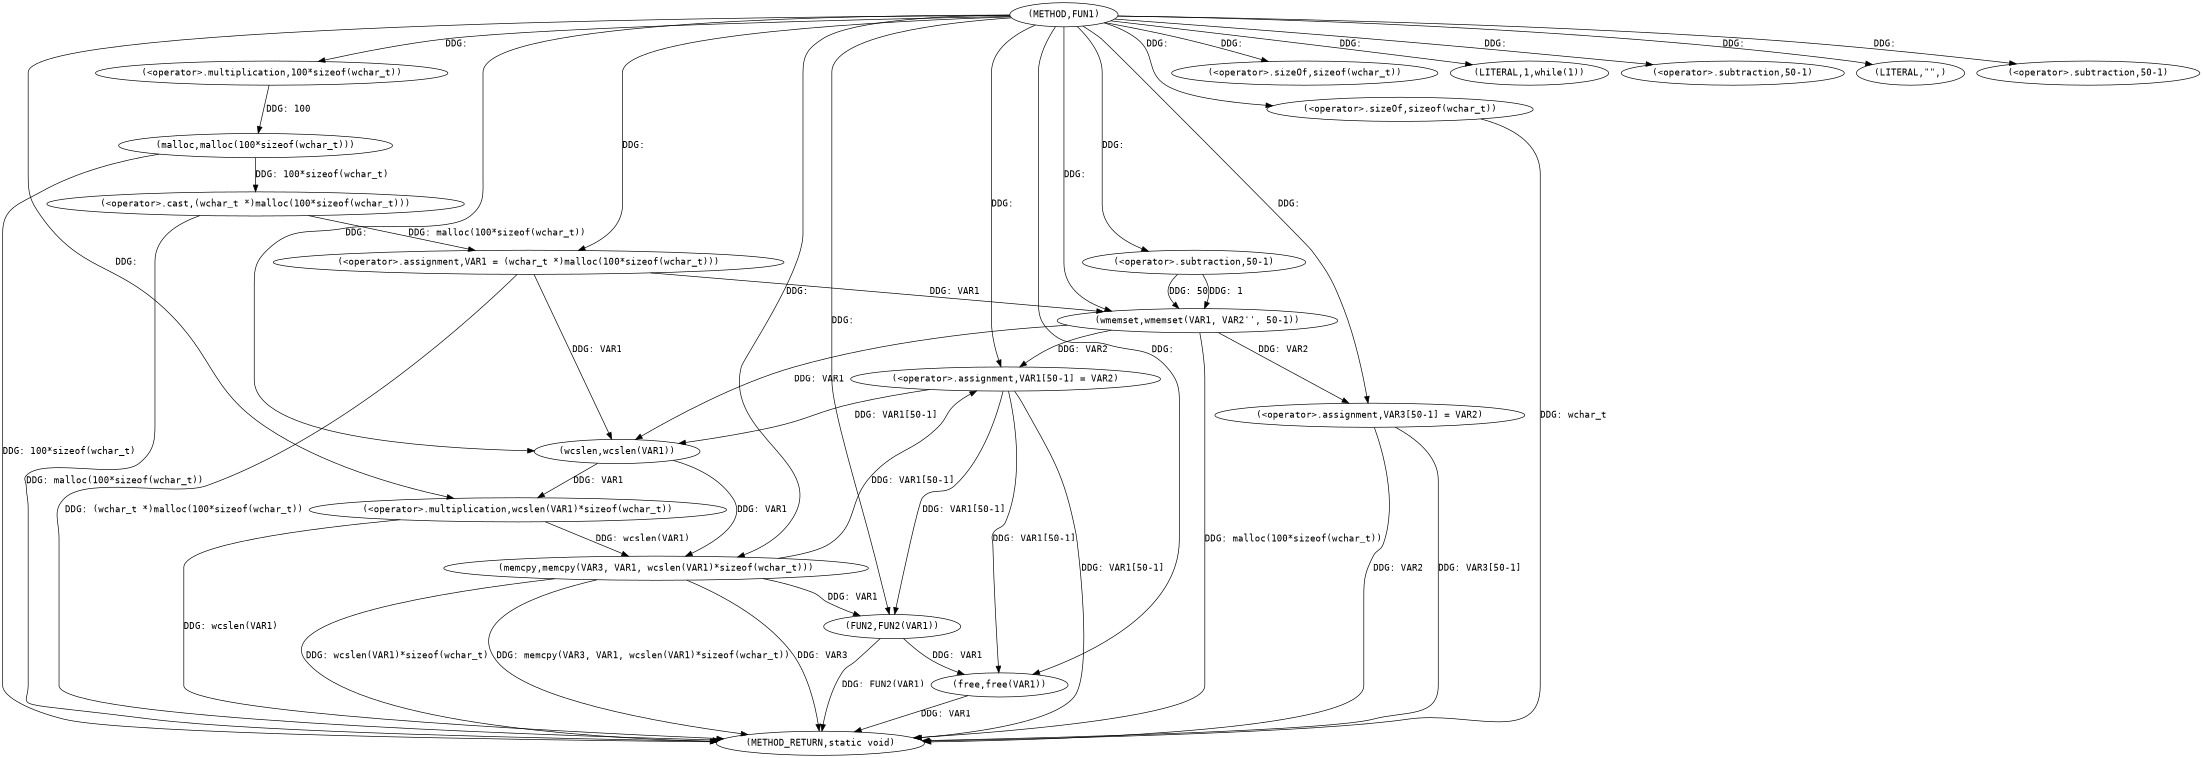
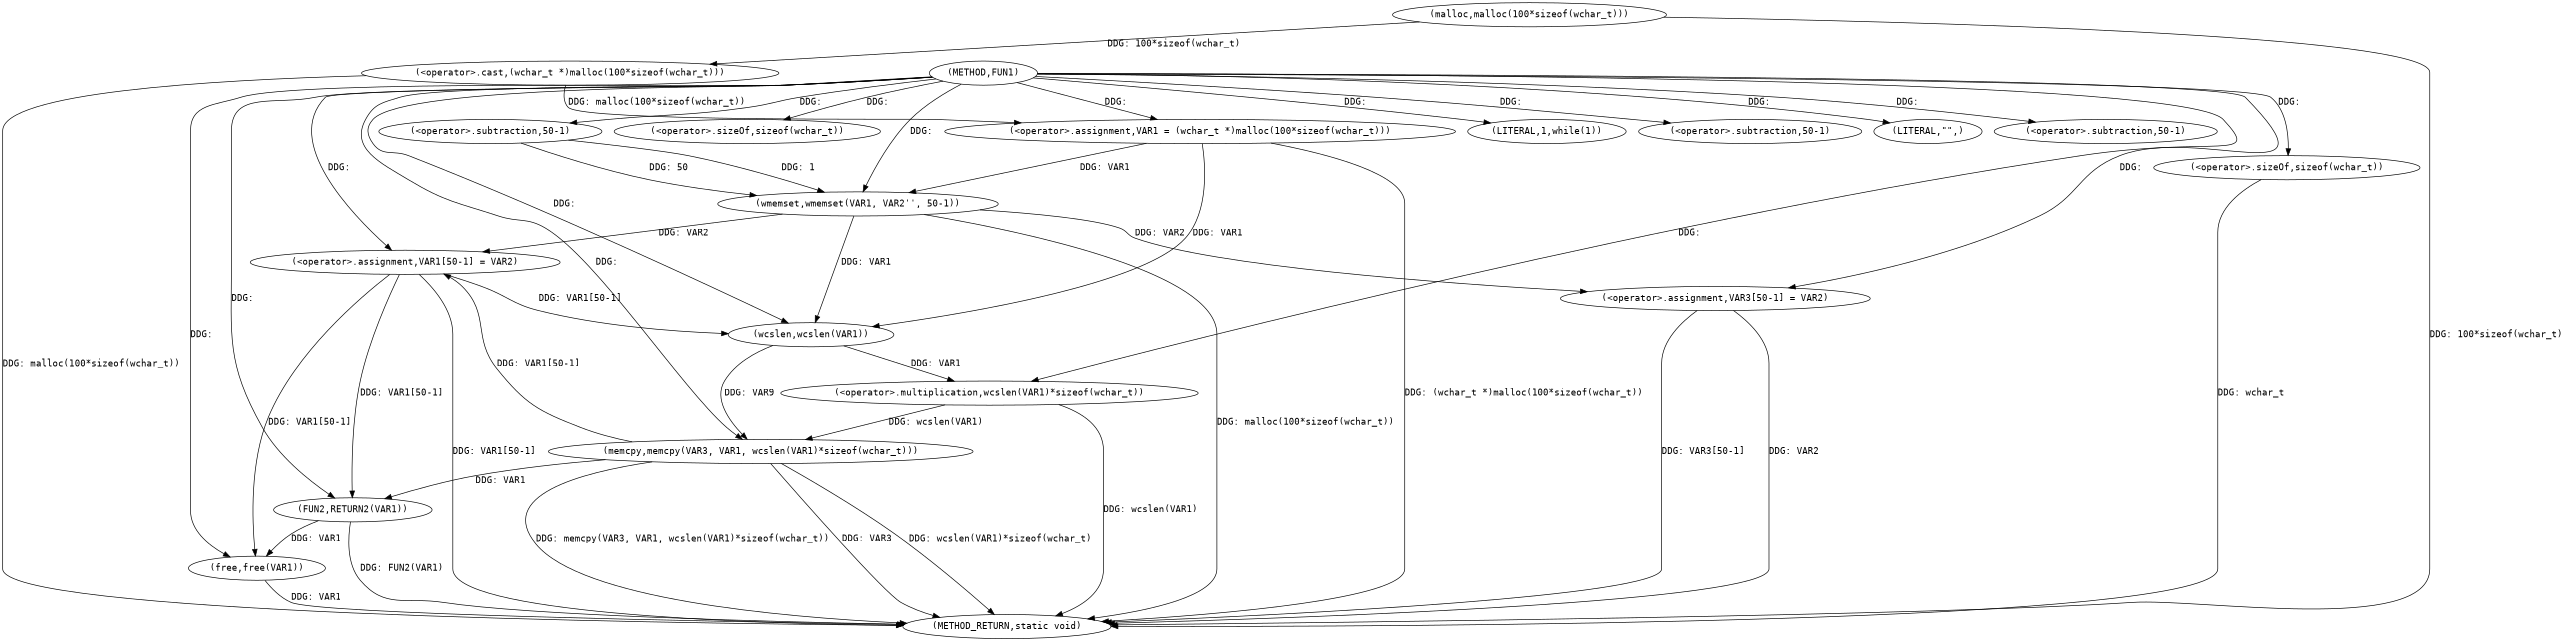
(272, 73) -> none
(762, 510) -> (750, 393)
(892, 627) -> (353, 510)
